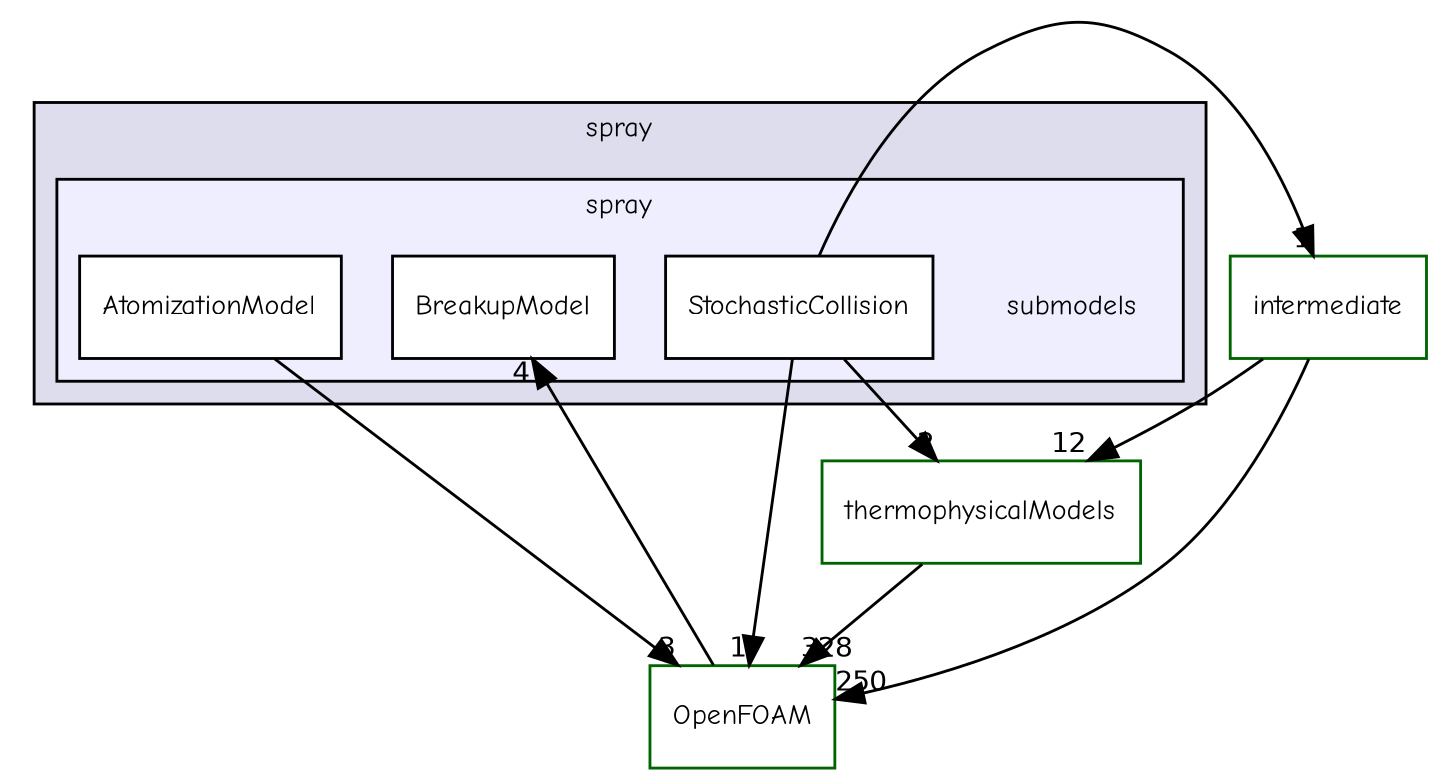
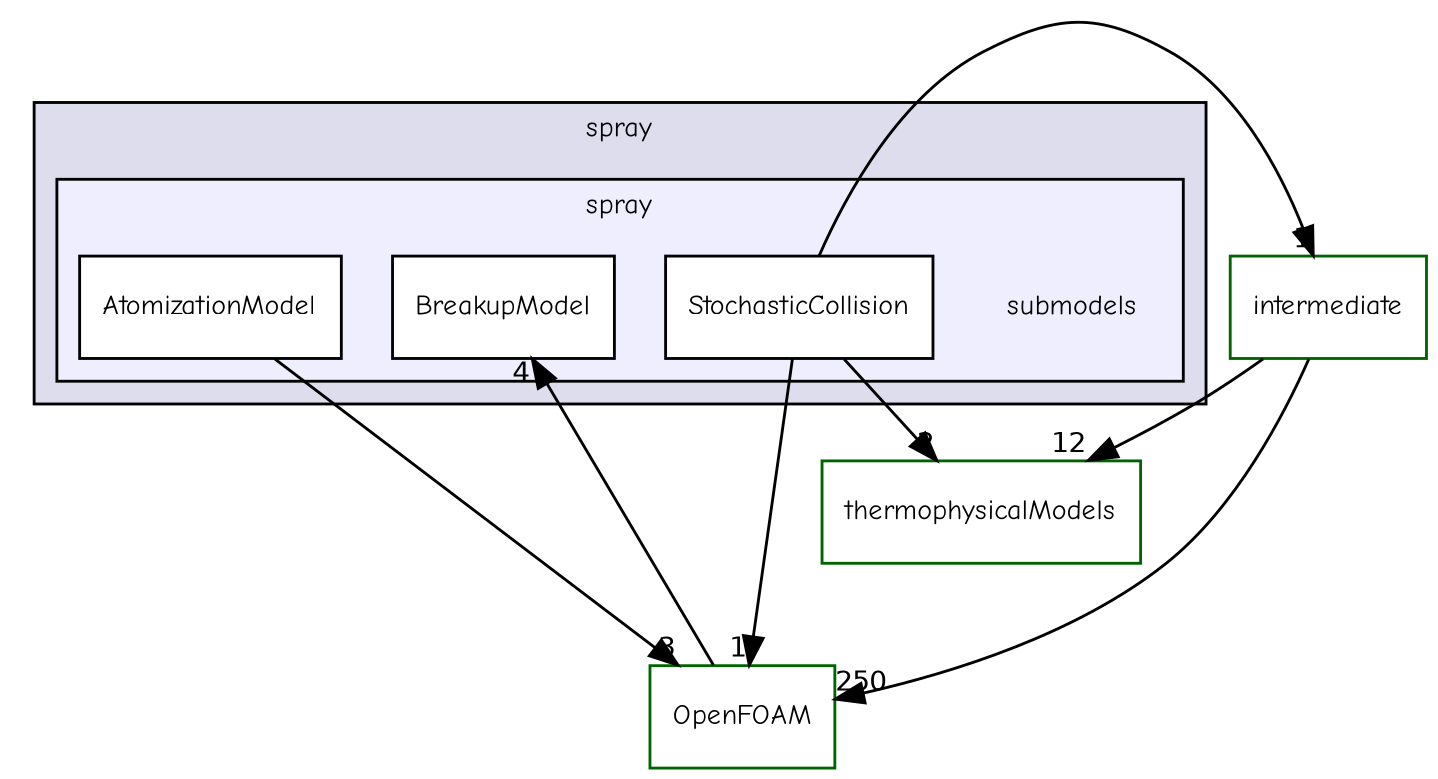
(873, 605) -> none
